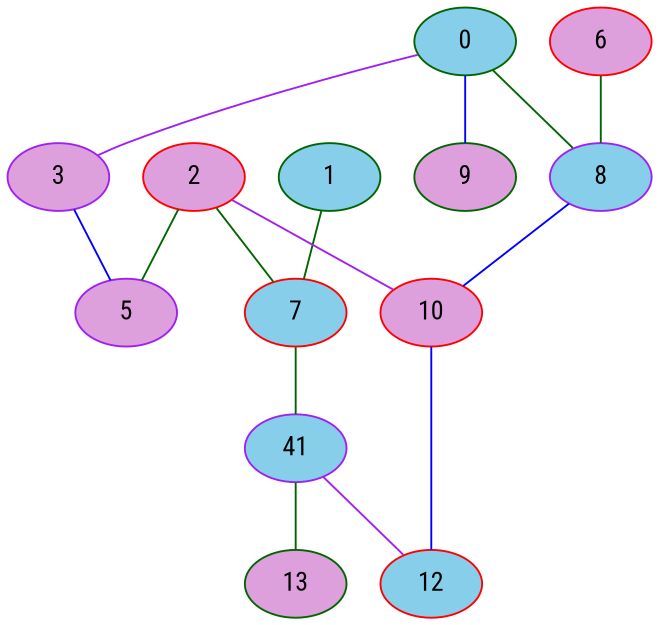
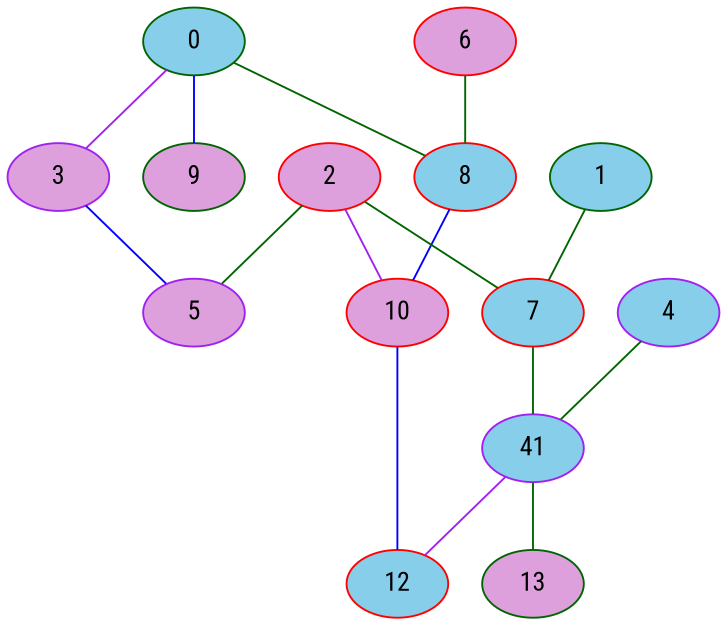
(601, 177) -> (465, 177)
none -> (669, 313)
